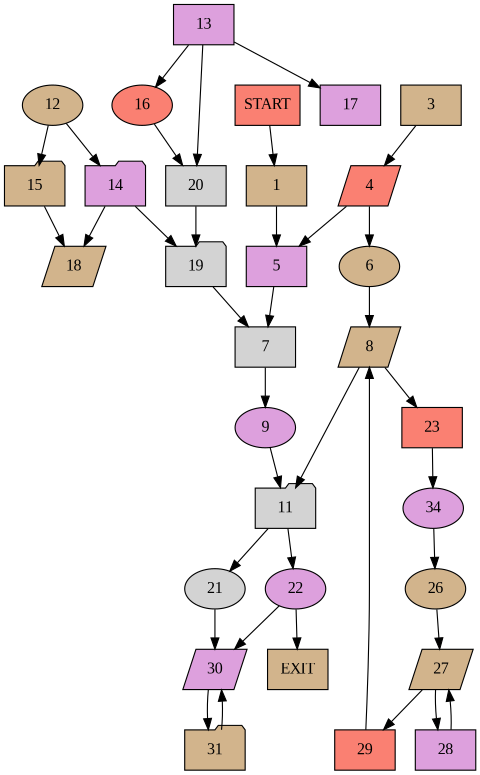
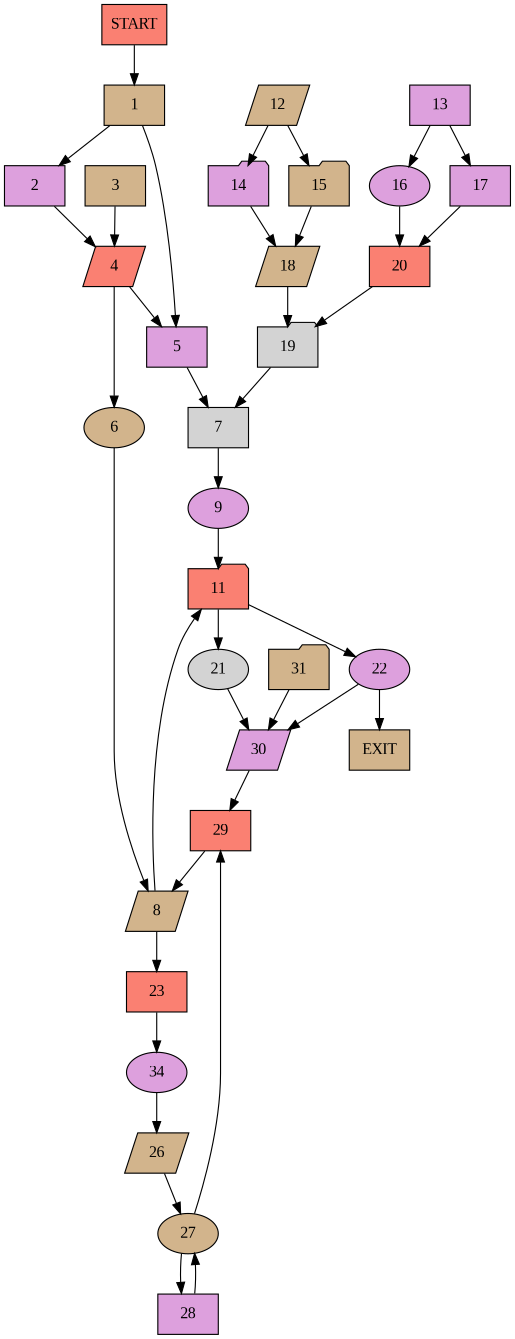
(200, 99) -> (444, 222)
(53, 105) -> (278, 105)
(142, 105) -> (400, 186)
none -> (35, 186)
(196, 186) -> (400, 266)
(152, 222) -> (288, 301)
(285, 508) -> (218, 589)
(435, 589) -> (157, 1153)
(441, 669) -> (188, 1234)
(207, 704) -> (242, 785)
